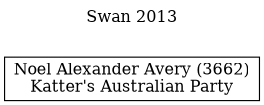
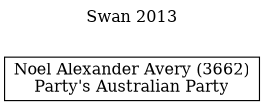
(132, 79) -> (132, 79)
